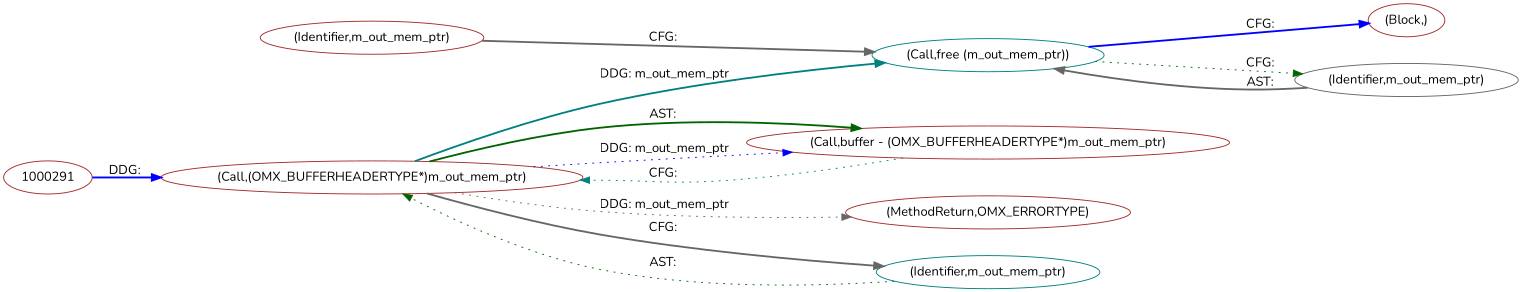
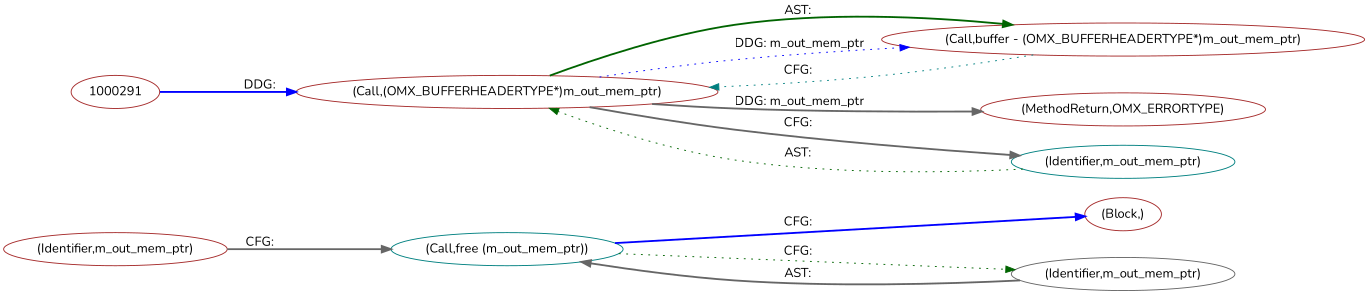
(641, 95) -> none
(648, 214) -> (812, 111)
